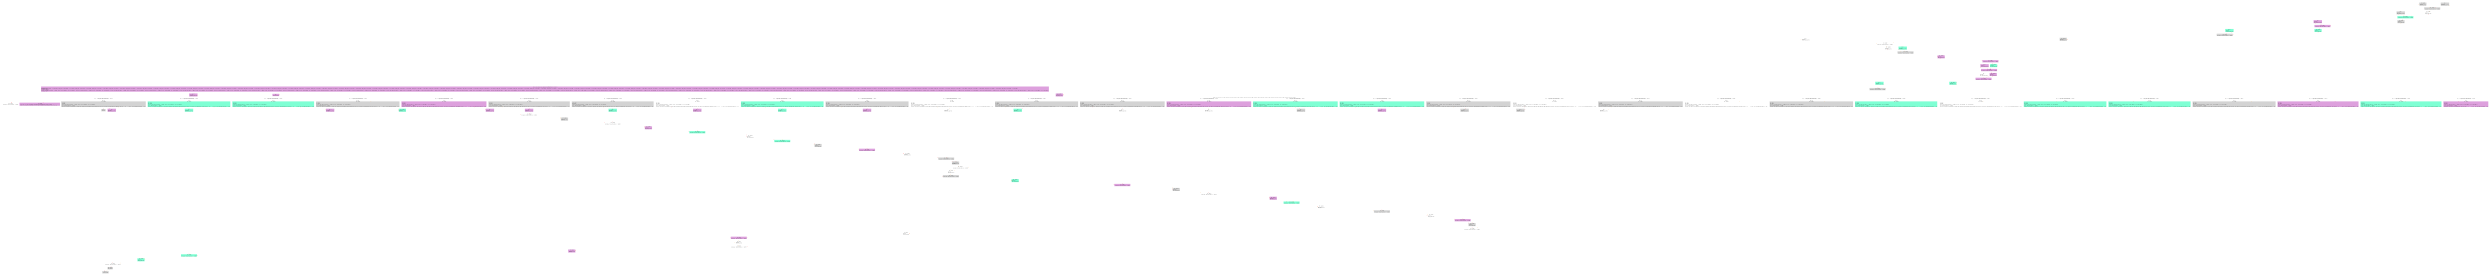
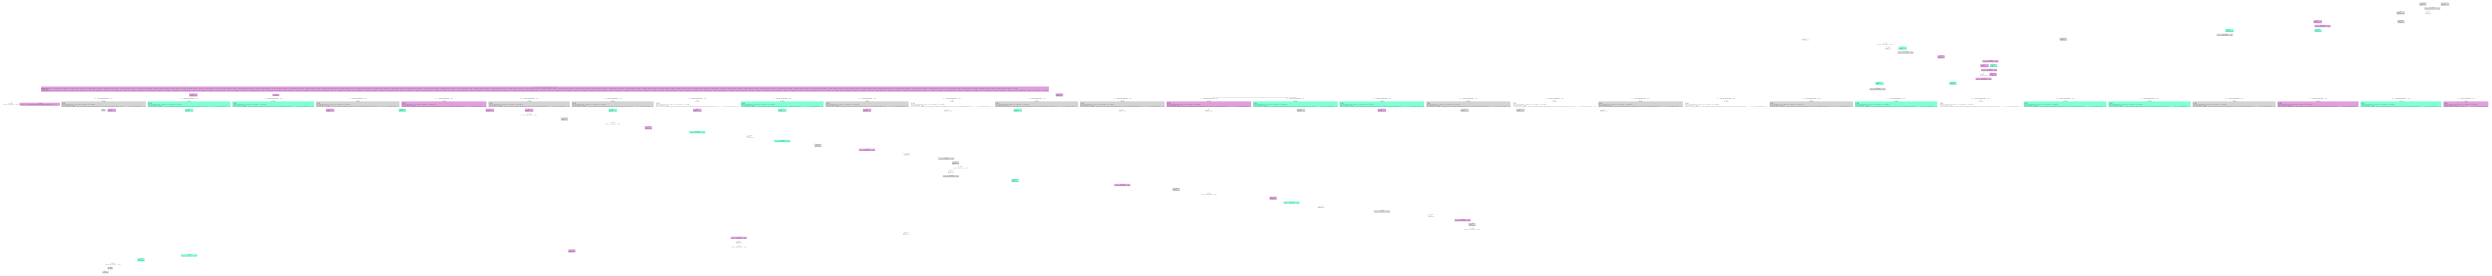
(2405, 17) -> none
